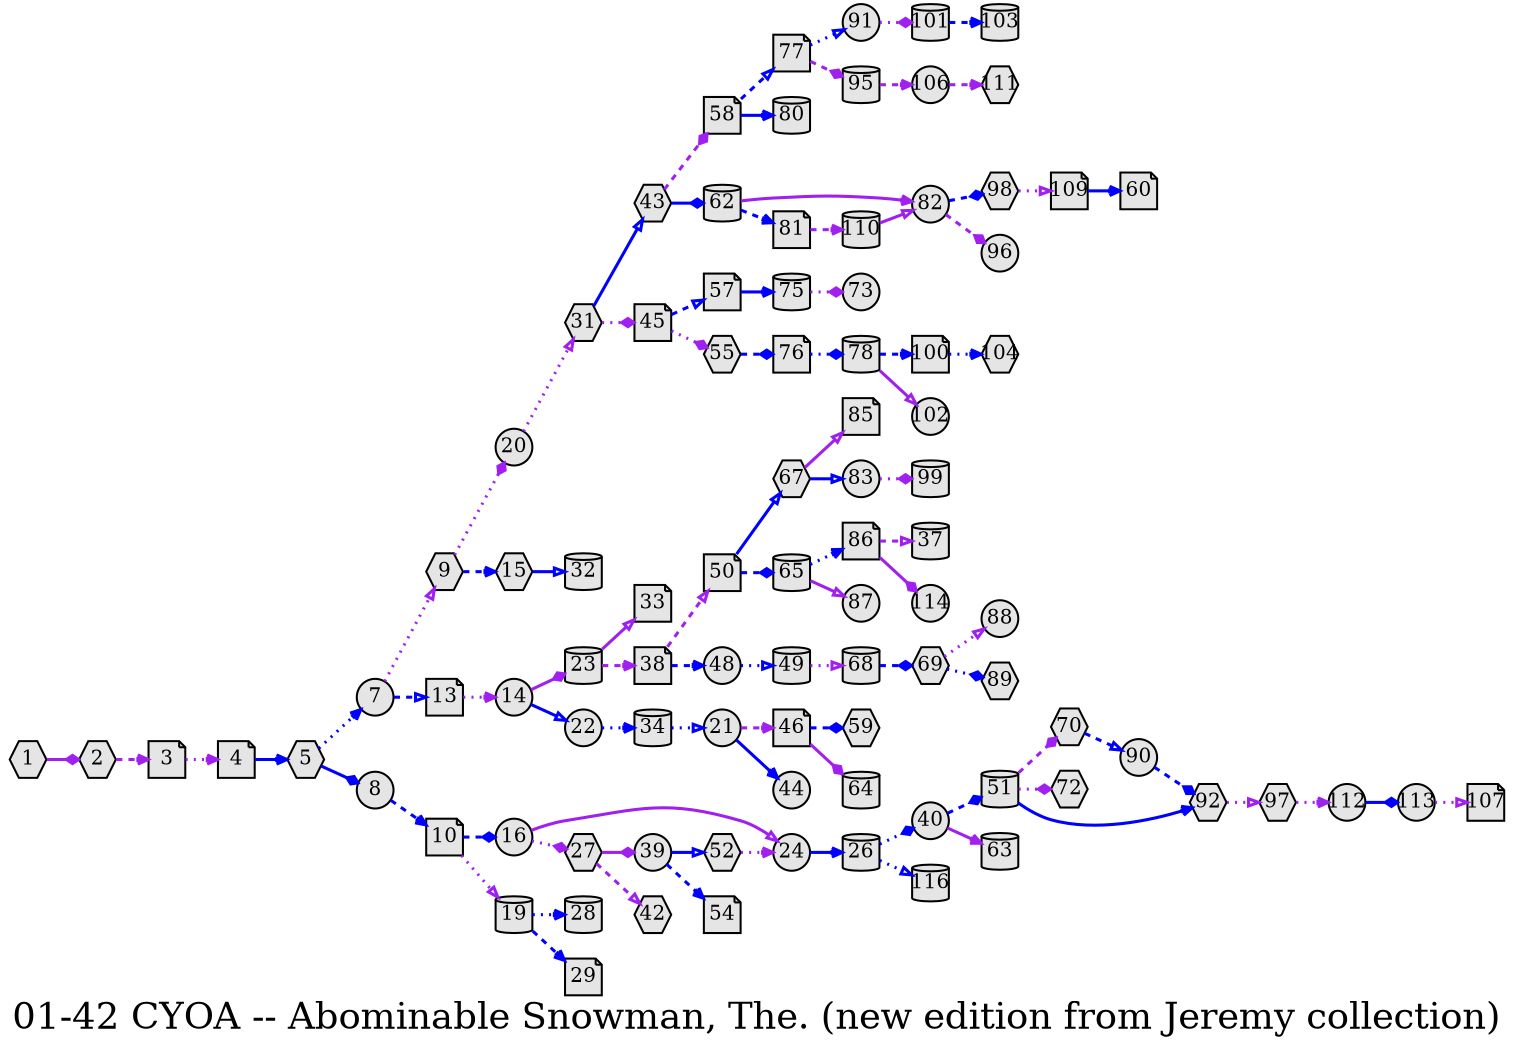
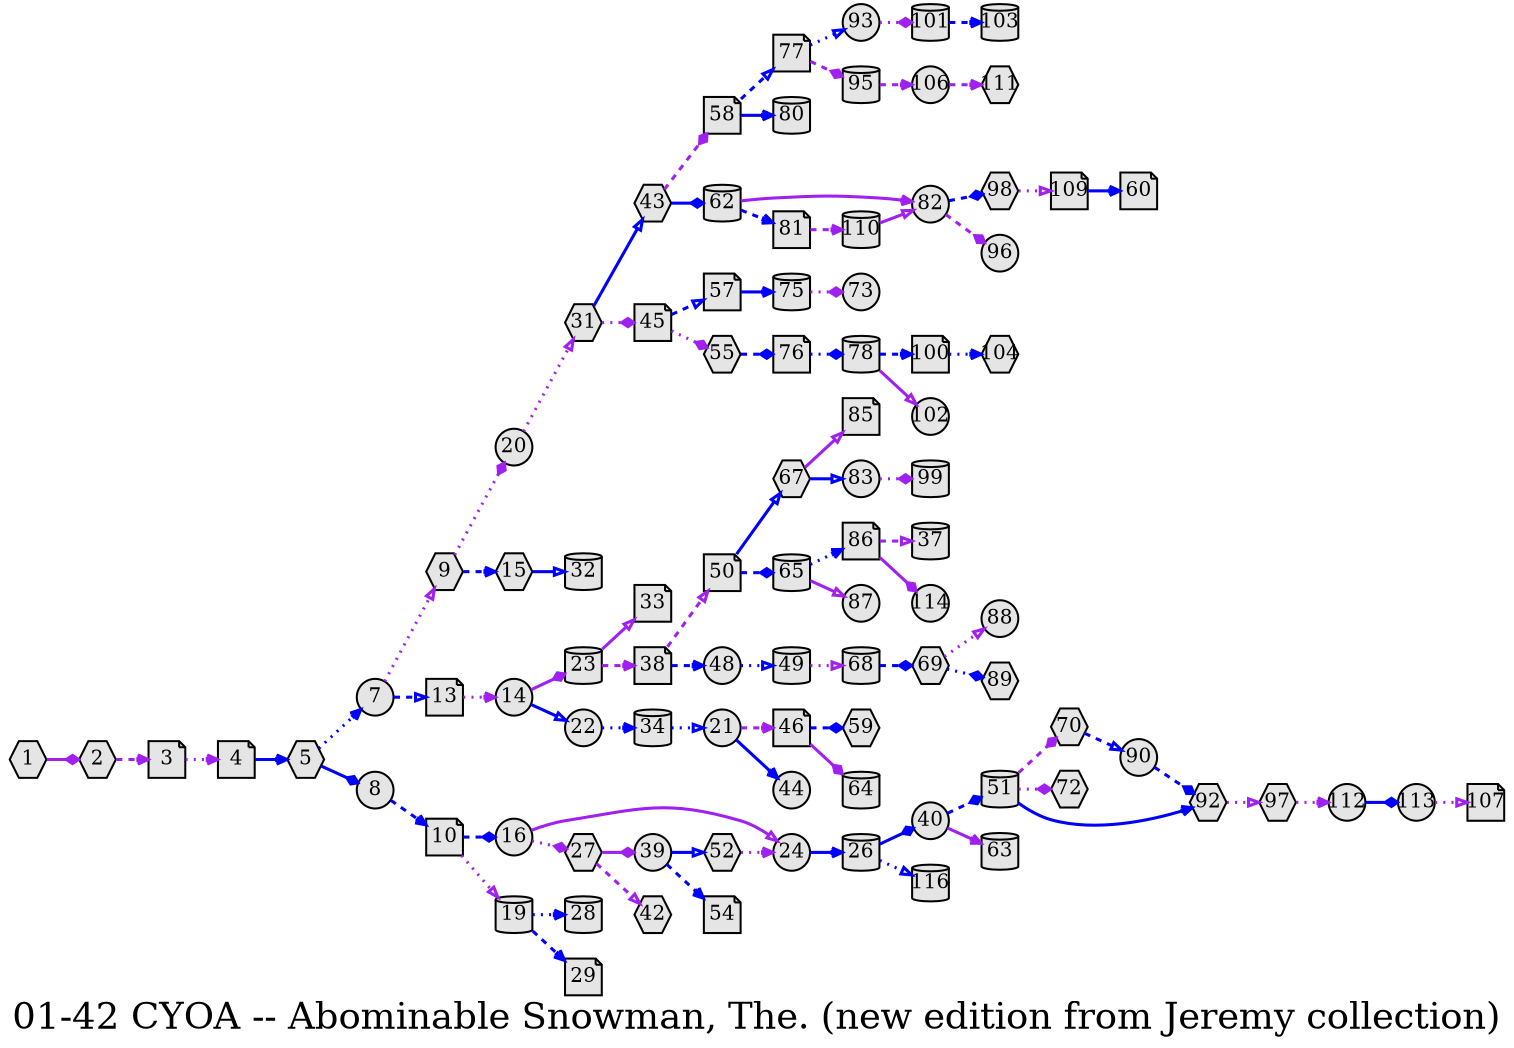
(861, 22) -> (861, 22)
(891, 839) -> (891, 839)
